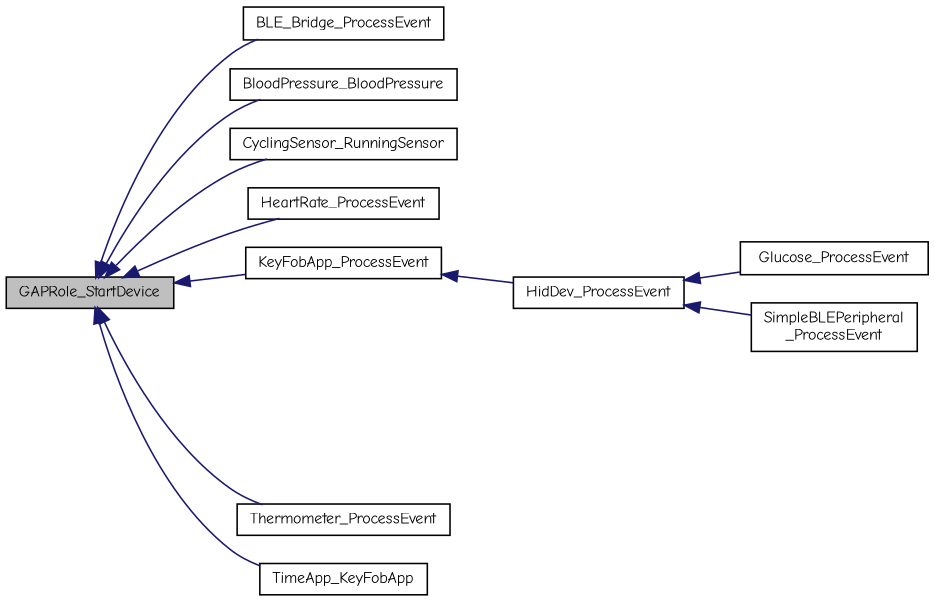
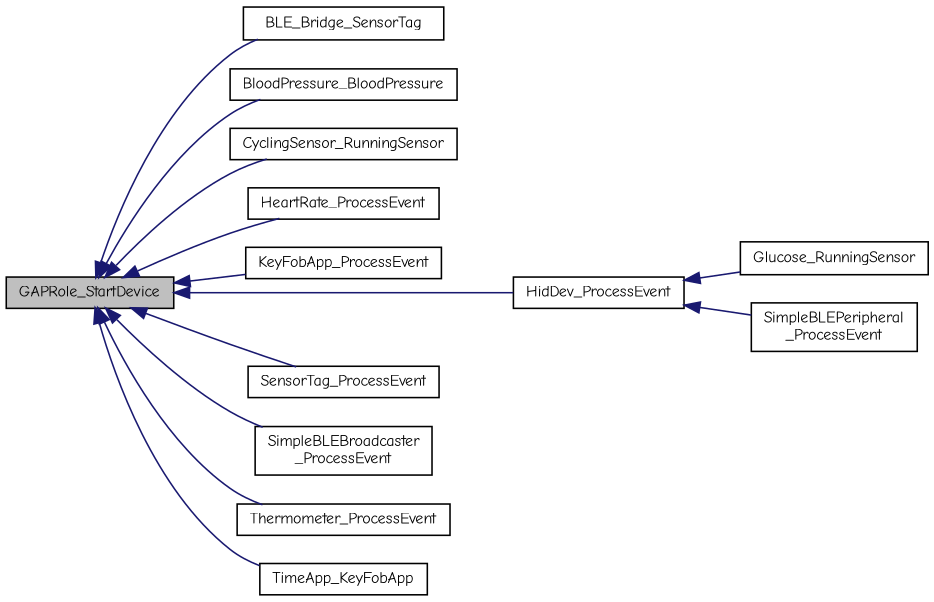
(344, 23) -> (344, 23)
(834, 258) -> (834, 258)
(485, 279) -> (351, 293)
none -> (344, 382)
none -> (344, 451)
